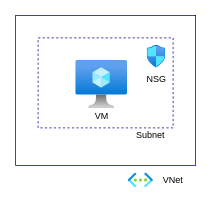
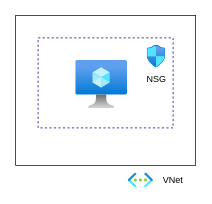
(101, 116) -> none
(150, 135) -> none
